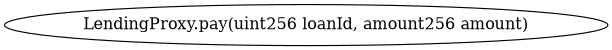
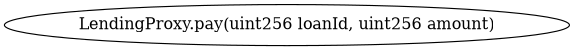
(306, 25) -> (287, 25)
